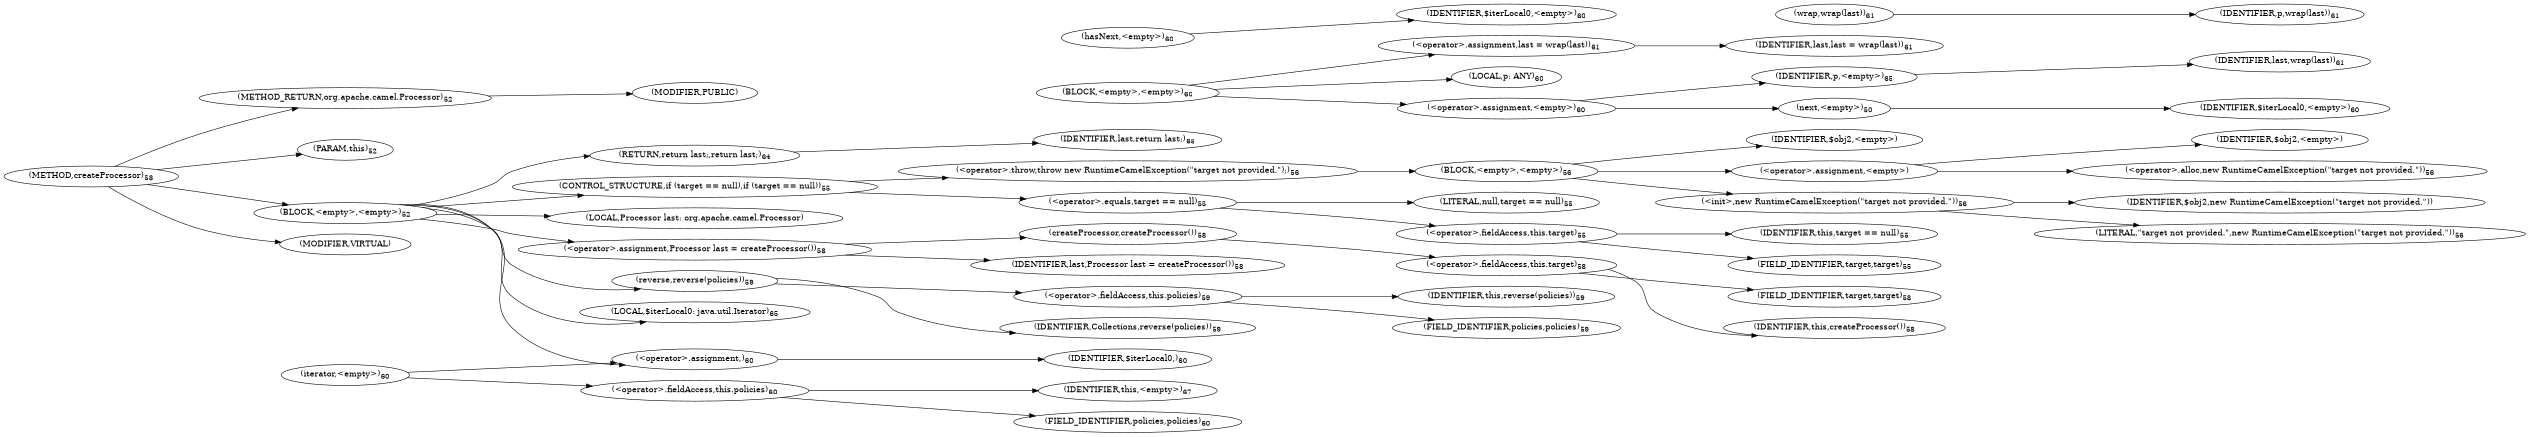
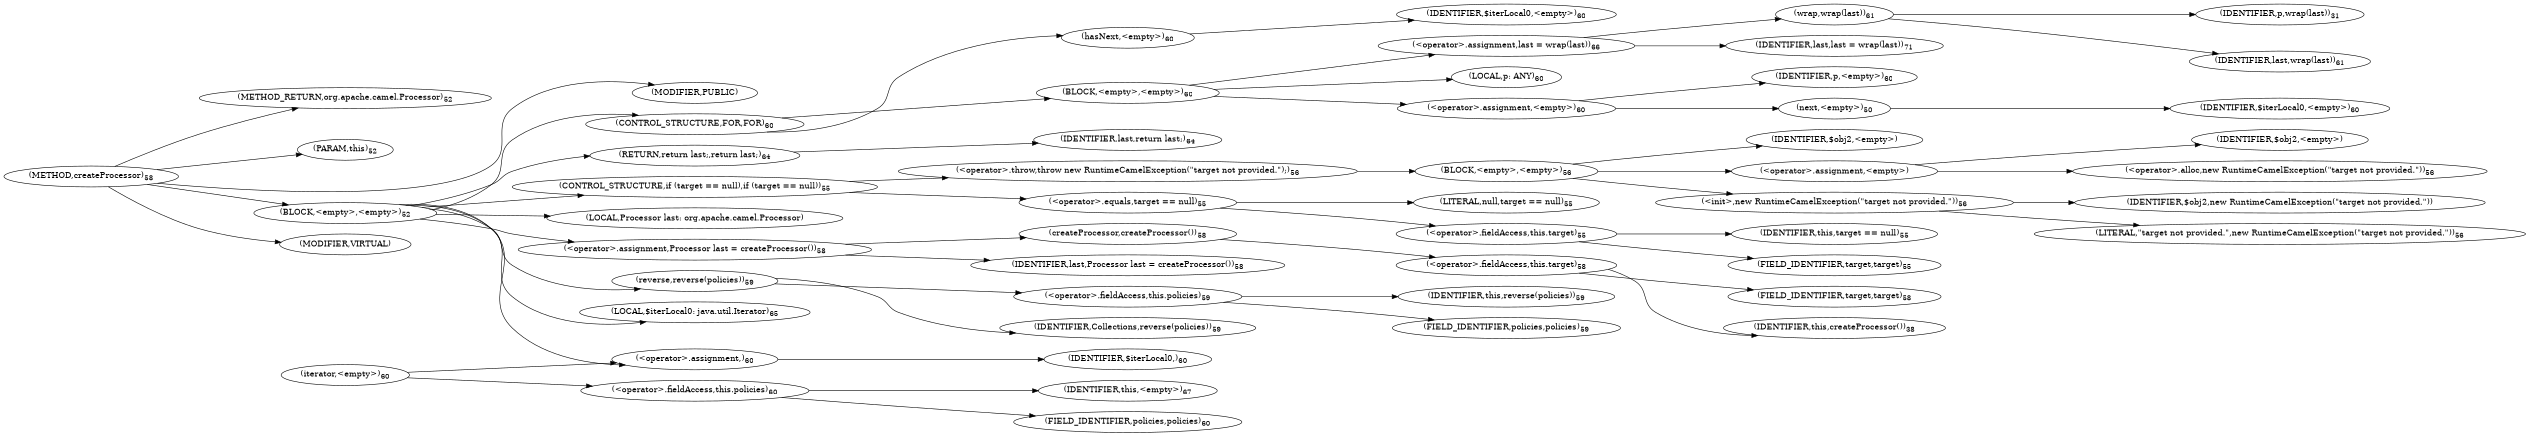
(2335, 14) -> (2335, 14)
none -> (1679, 28)
(1596, 45) -> (1596, 45)
(1909, 45) -> (1909, 45)
(2051, 70) -> (2051, 34)
(1889, 76) -> (1889, 76)
(557, 95) -> (429, 185)
none -> (695, 124)
(1191, 139) -> (1191, 139)
(1911, 327) -> (1911, 327)
